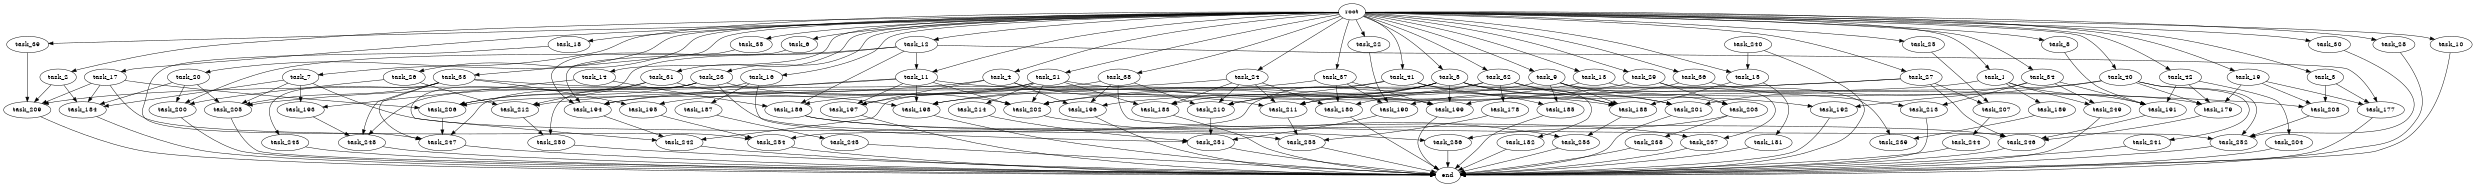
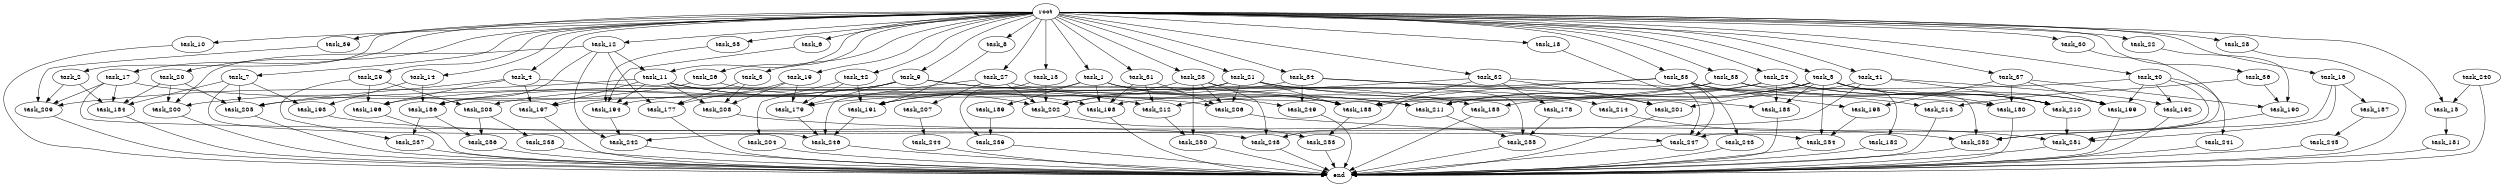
(1923, 45) -> none
(1693, 93) -> (1222, 95)
none -> (1168, 159)
